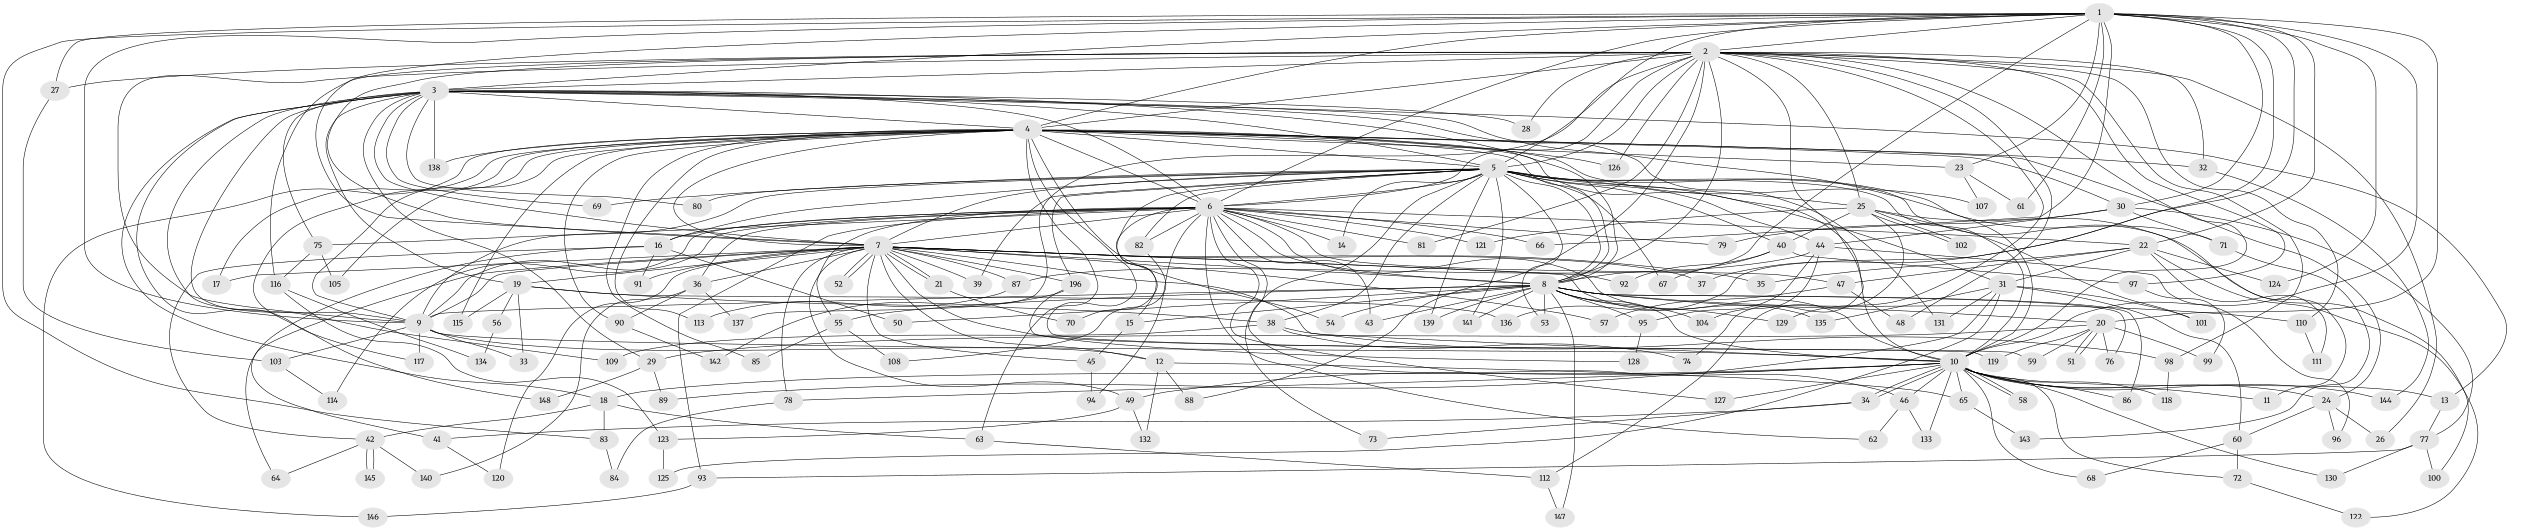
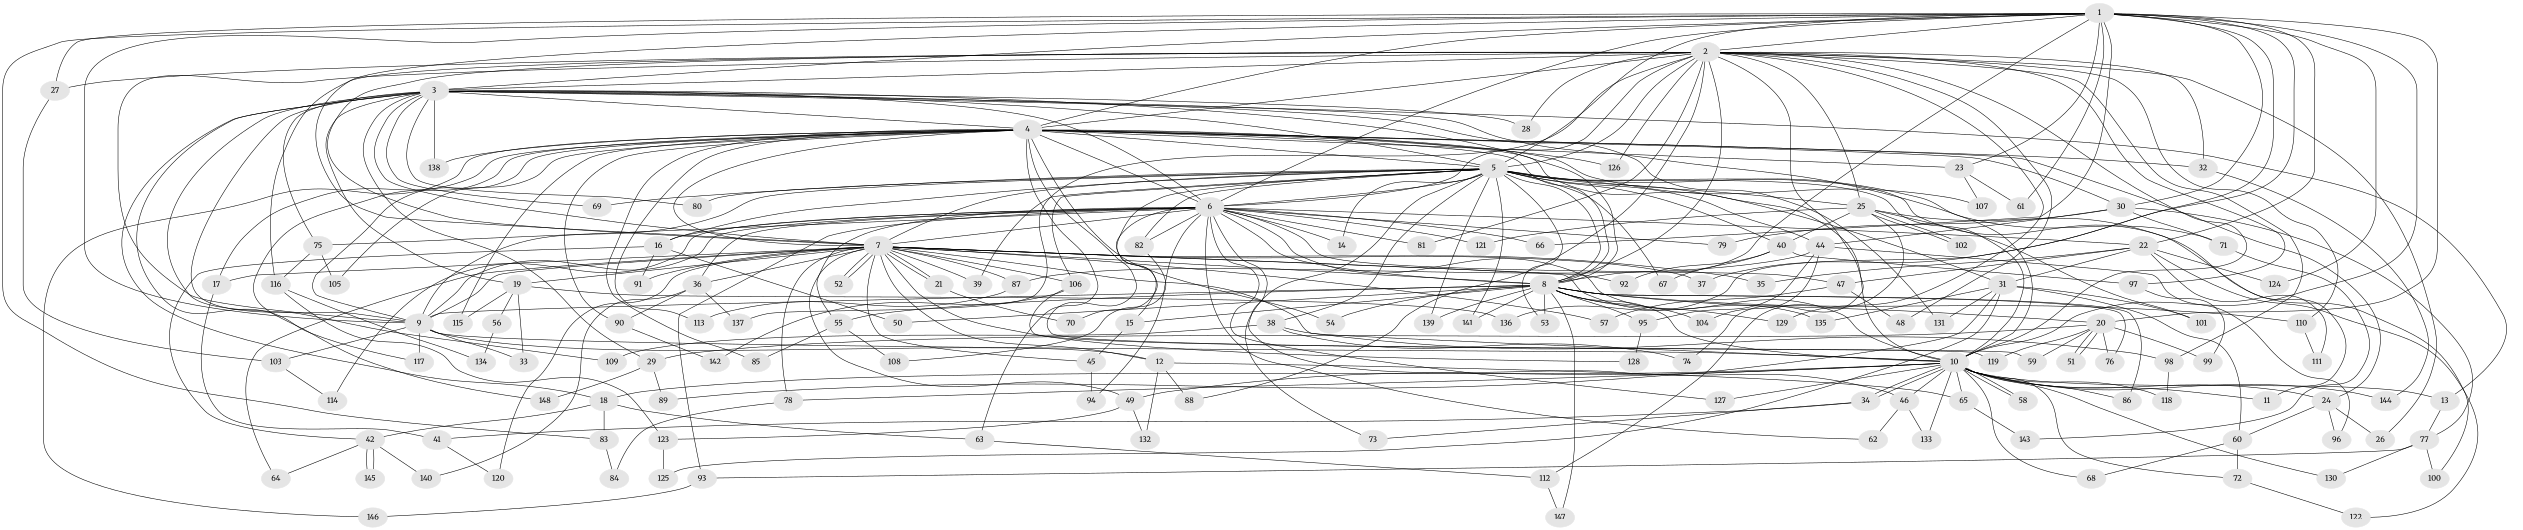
(1076, 285) -> (1076, 285)
(356, 296) -> (259, 426)
(1021, 308) -> none
(1369, 324) -> none
